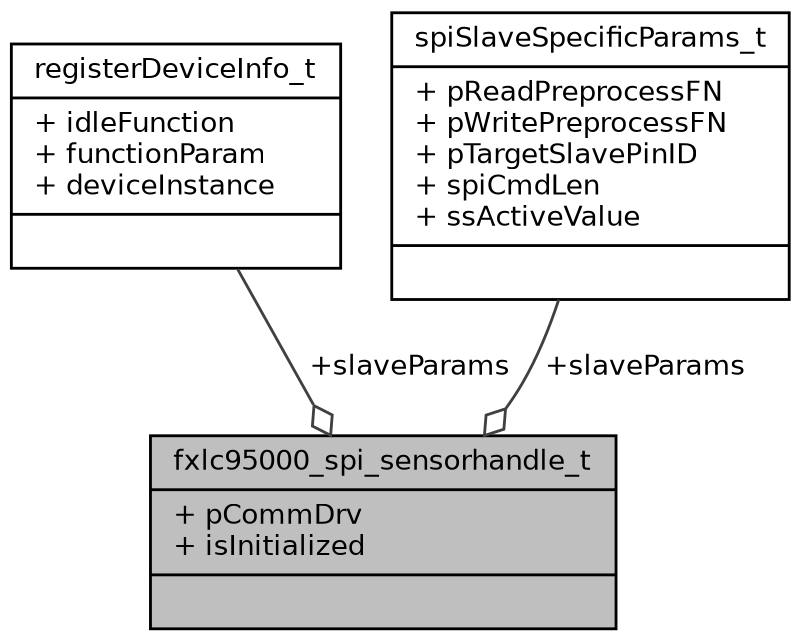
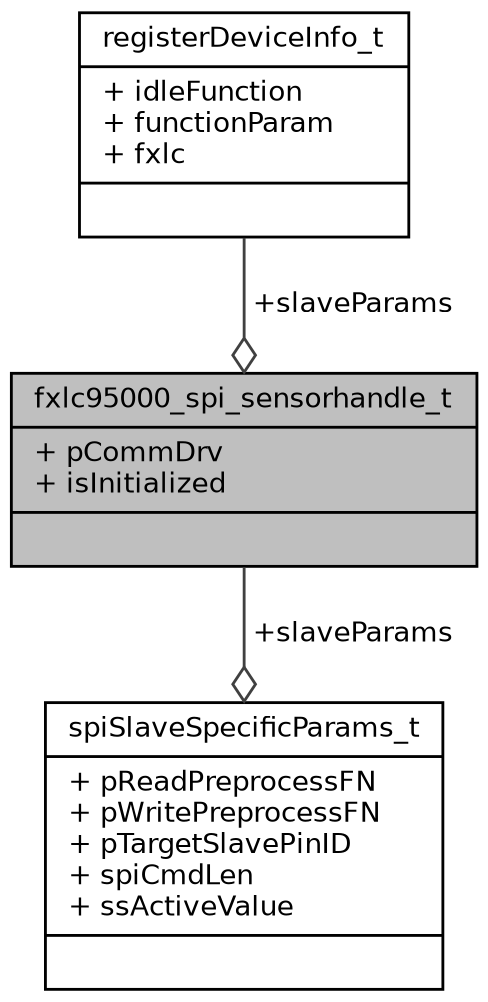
(155, 186) -> (145, 155)
(537, 356) -> (244, 617)
